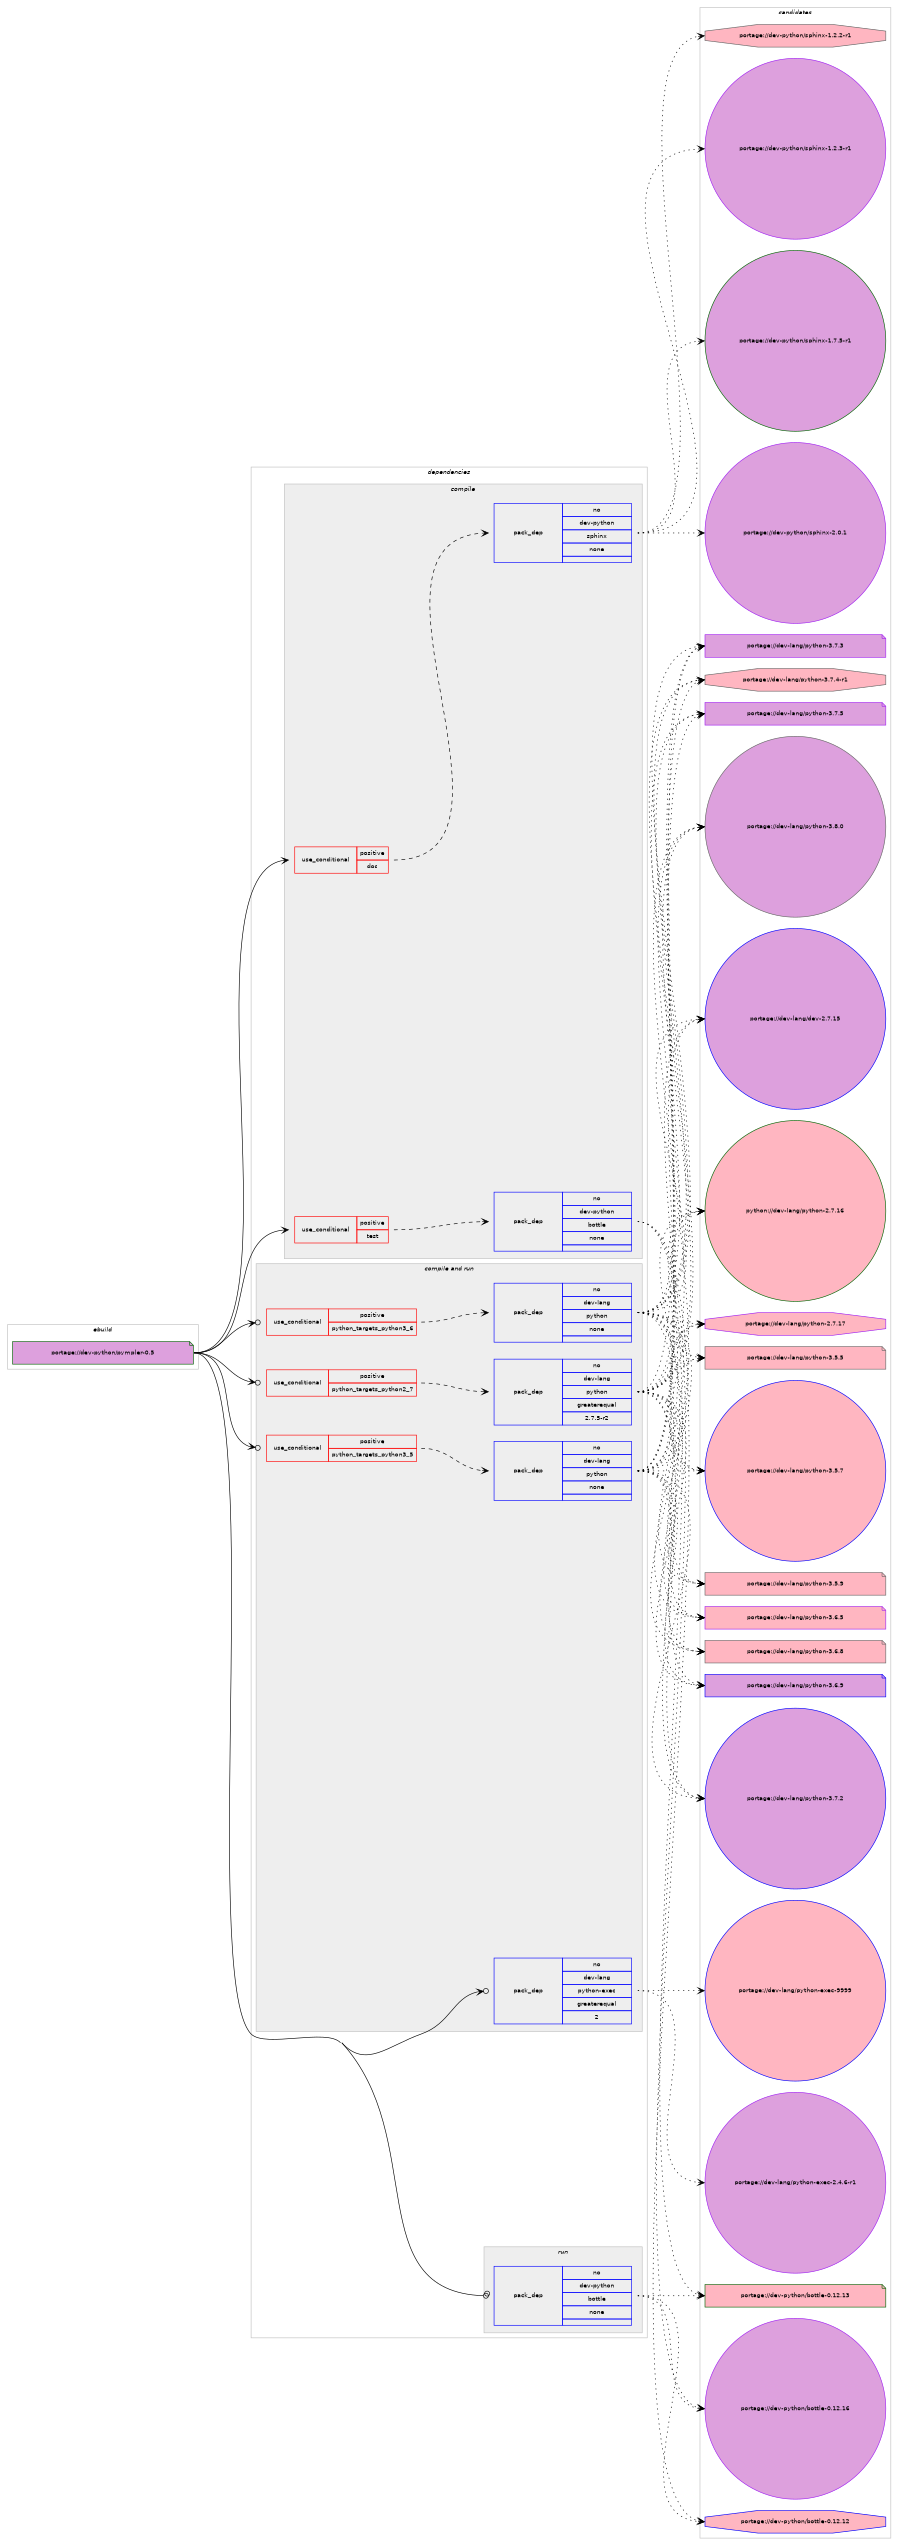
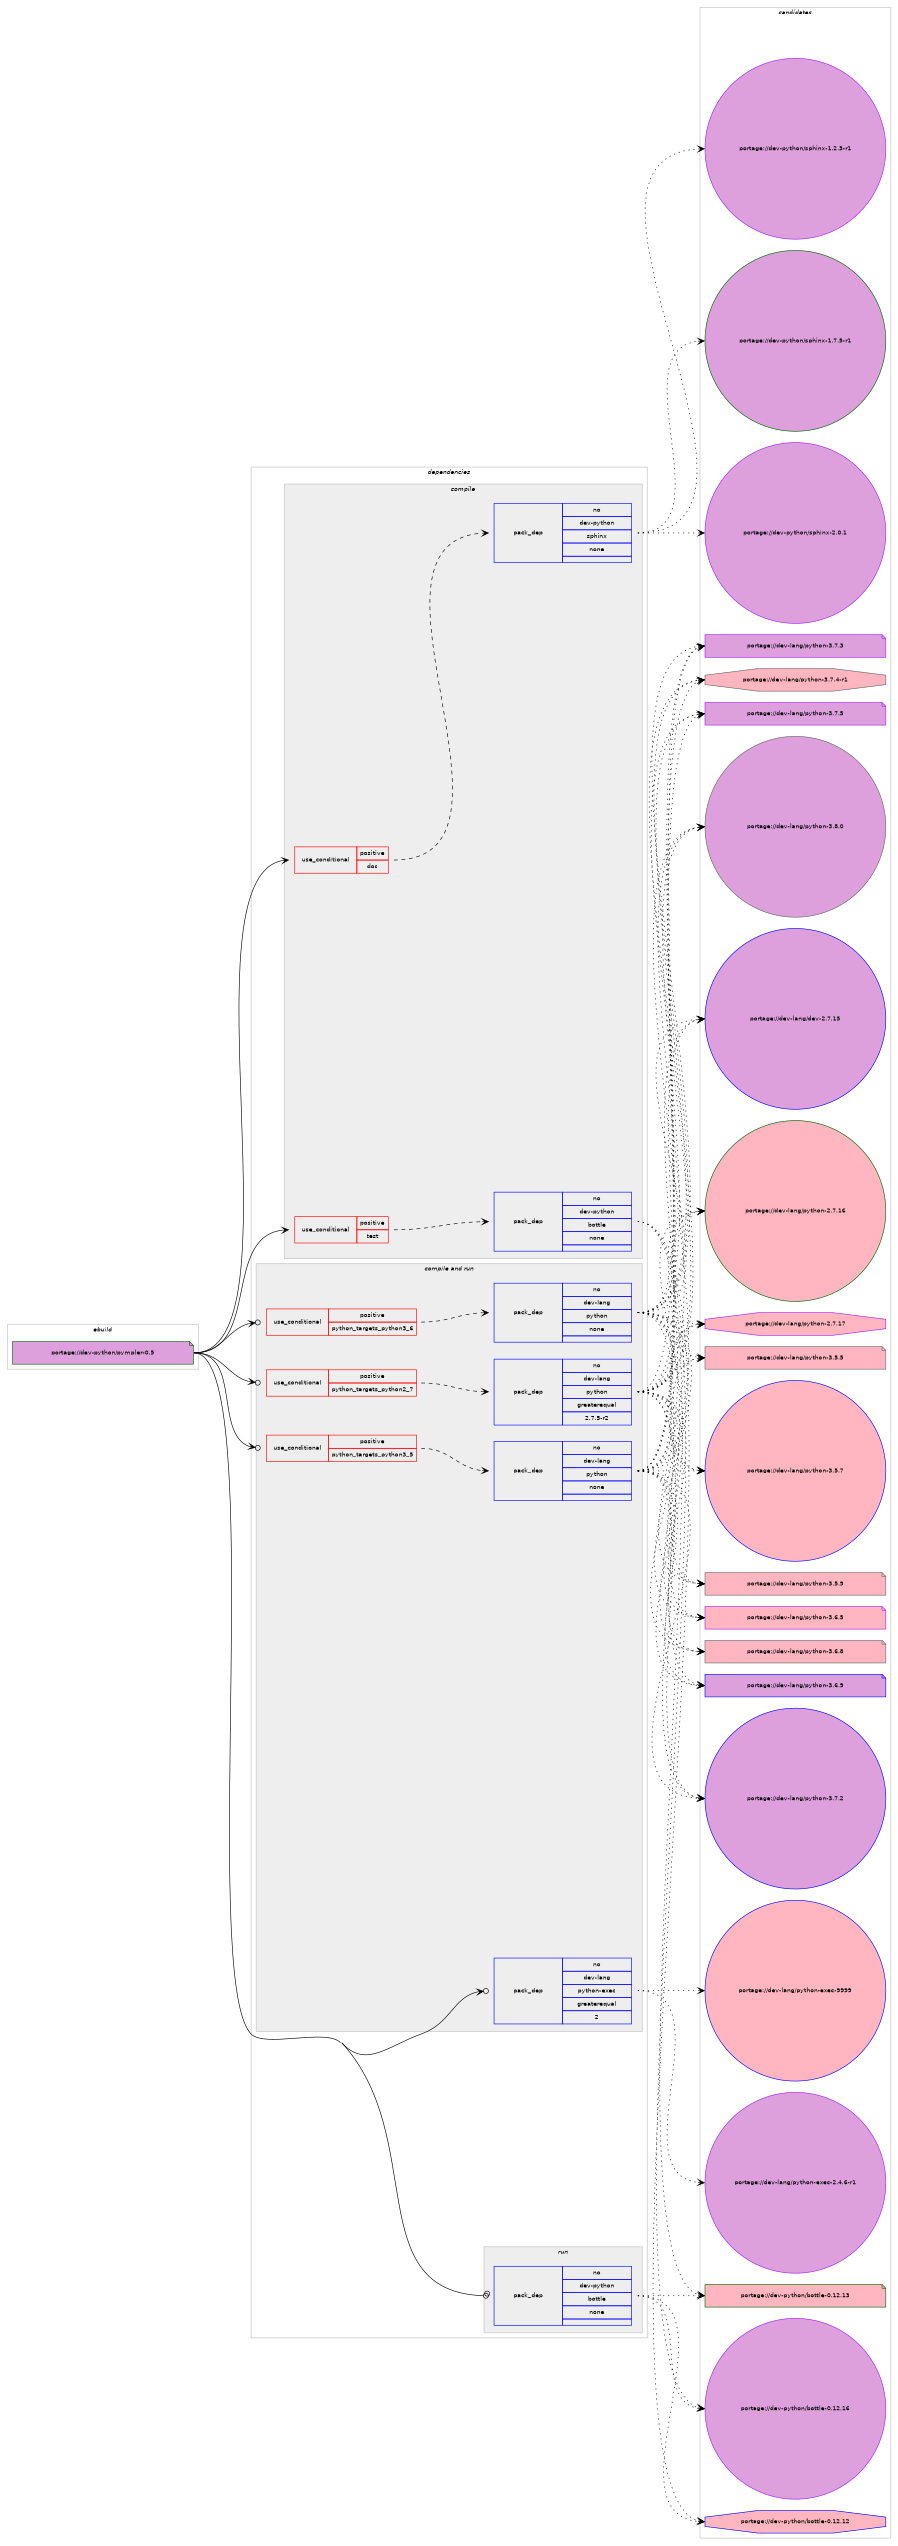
(795, 36) -> none
(795, 1211) -> (795, 1211)
